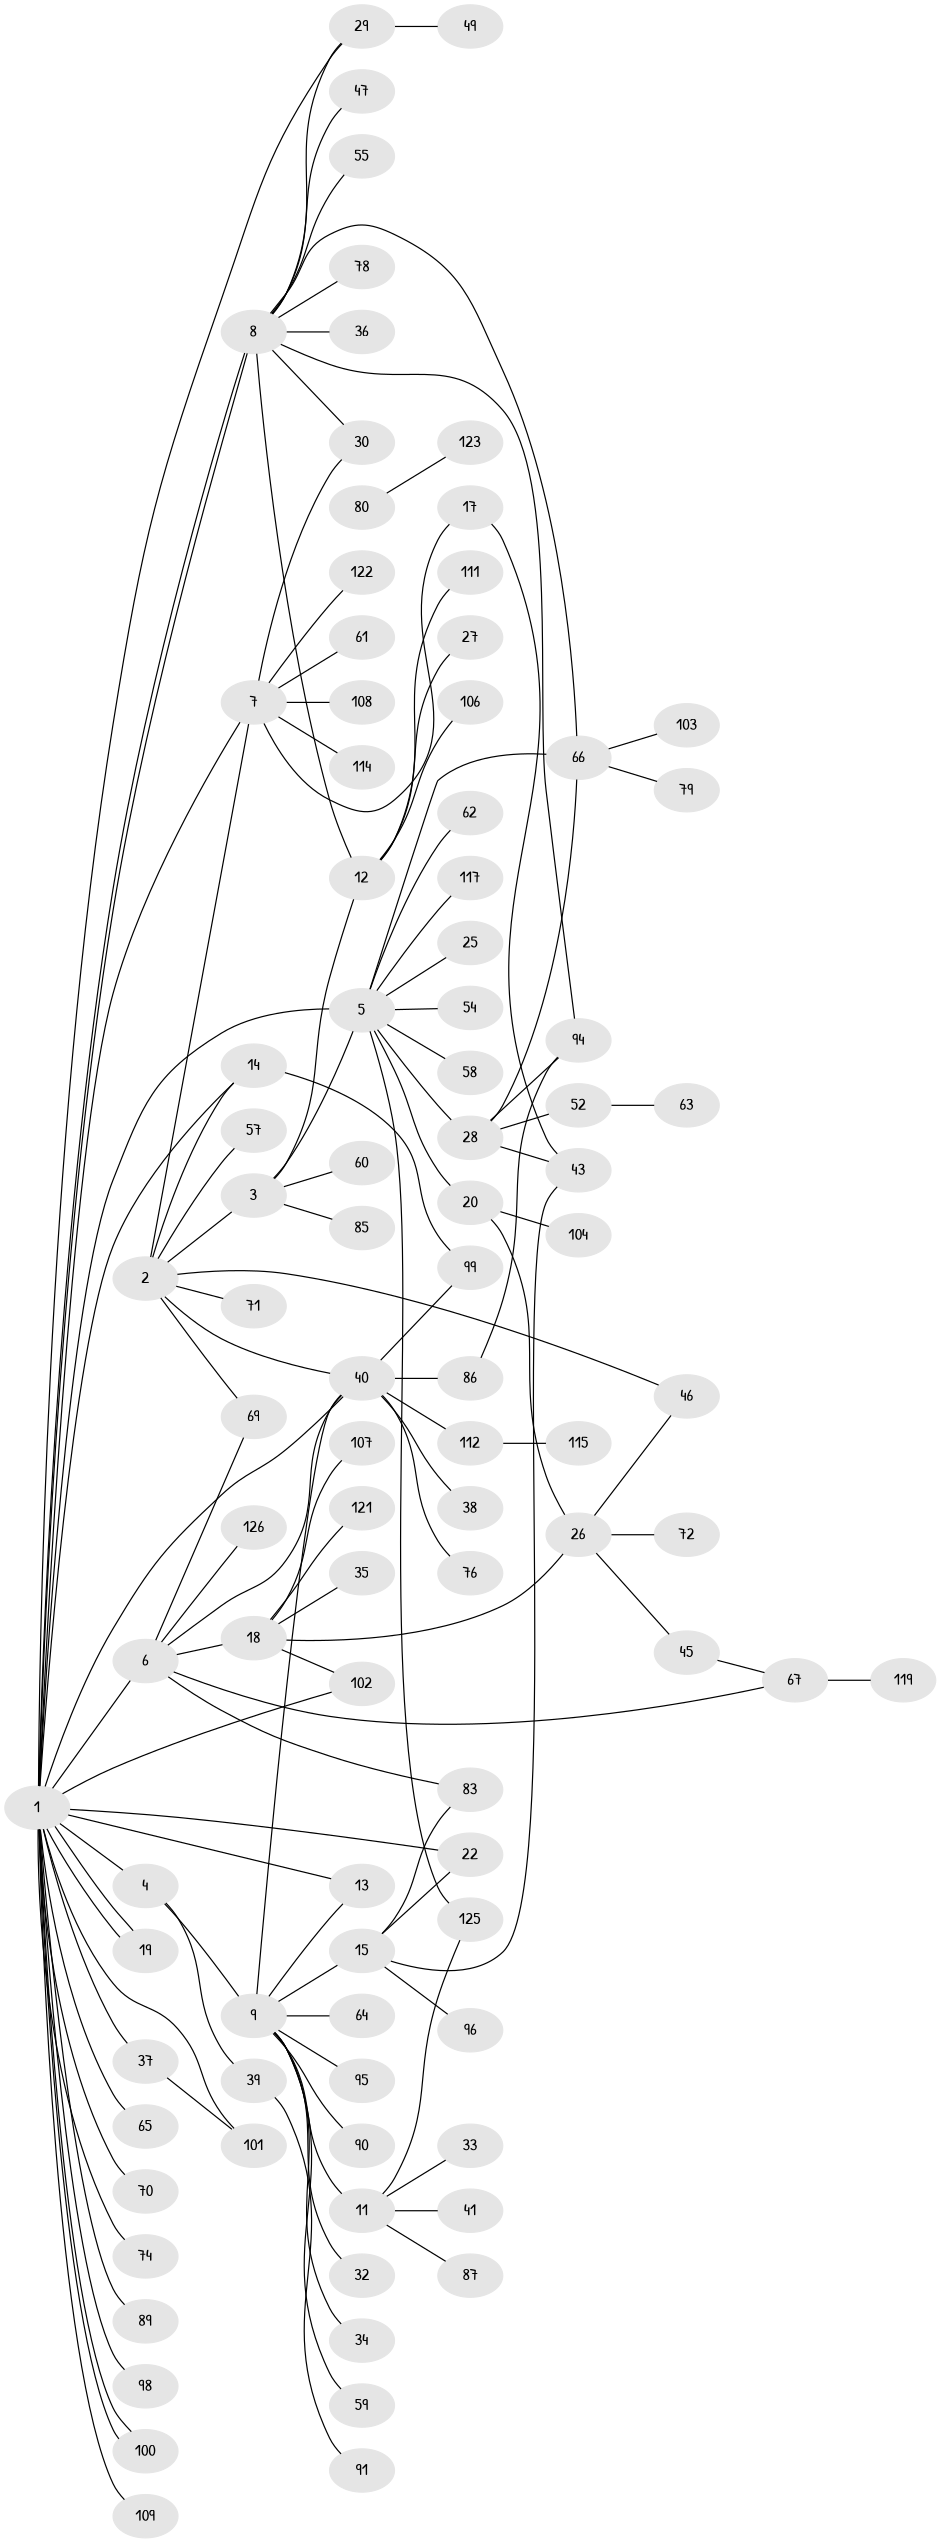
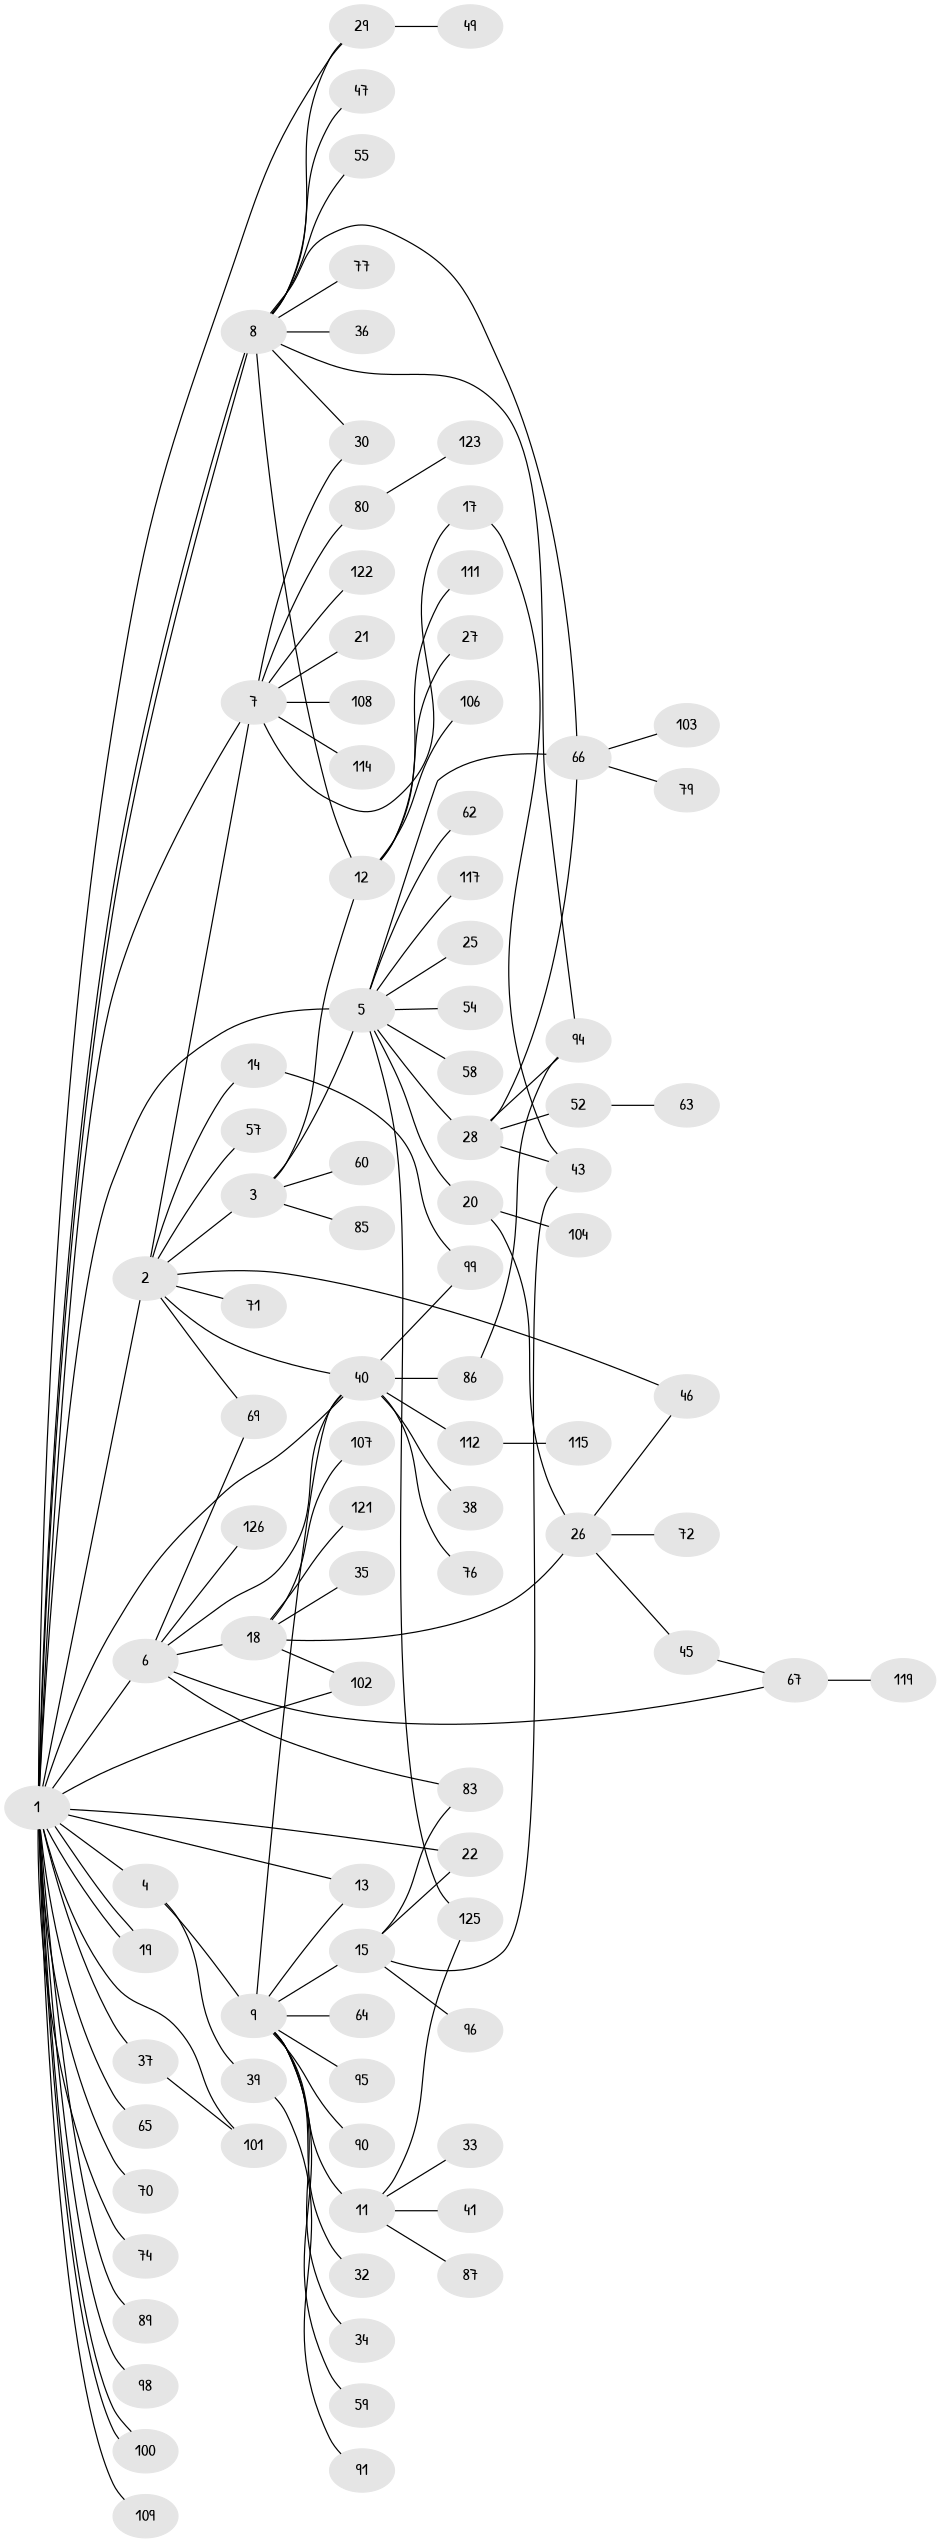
(362, 267) -> (362, 267)
none -> (296, 600)
(362, 637) -> (362, 637)
(77, 1413) -> (91, 1543)
